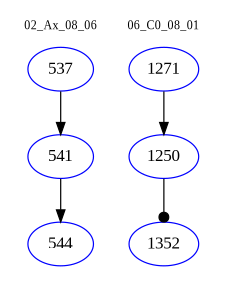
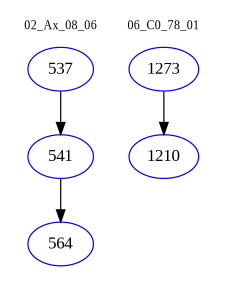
(164, 26) -> (164, 26)
(164, 69) -> (164, 69)
(164, 157) -> (164, 157)
(61, 244) -> (61, 244)
(164, 244) -> none
